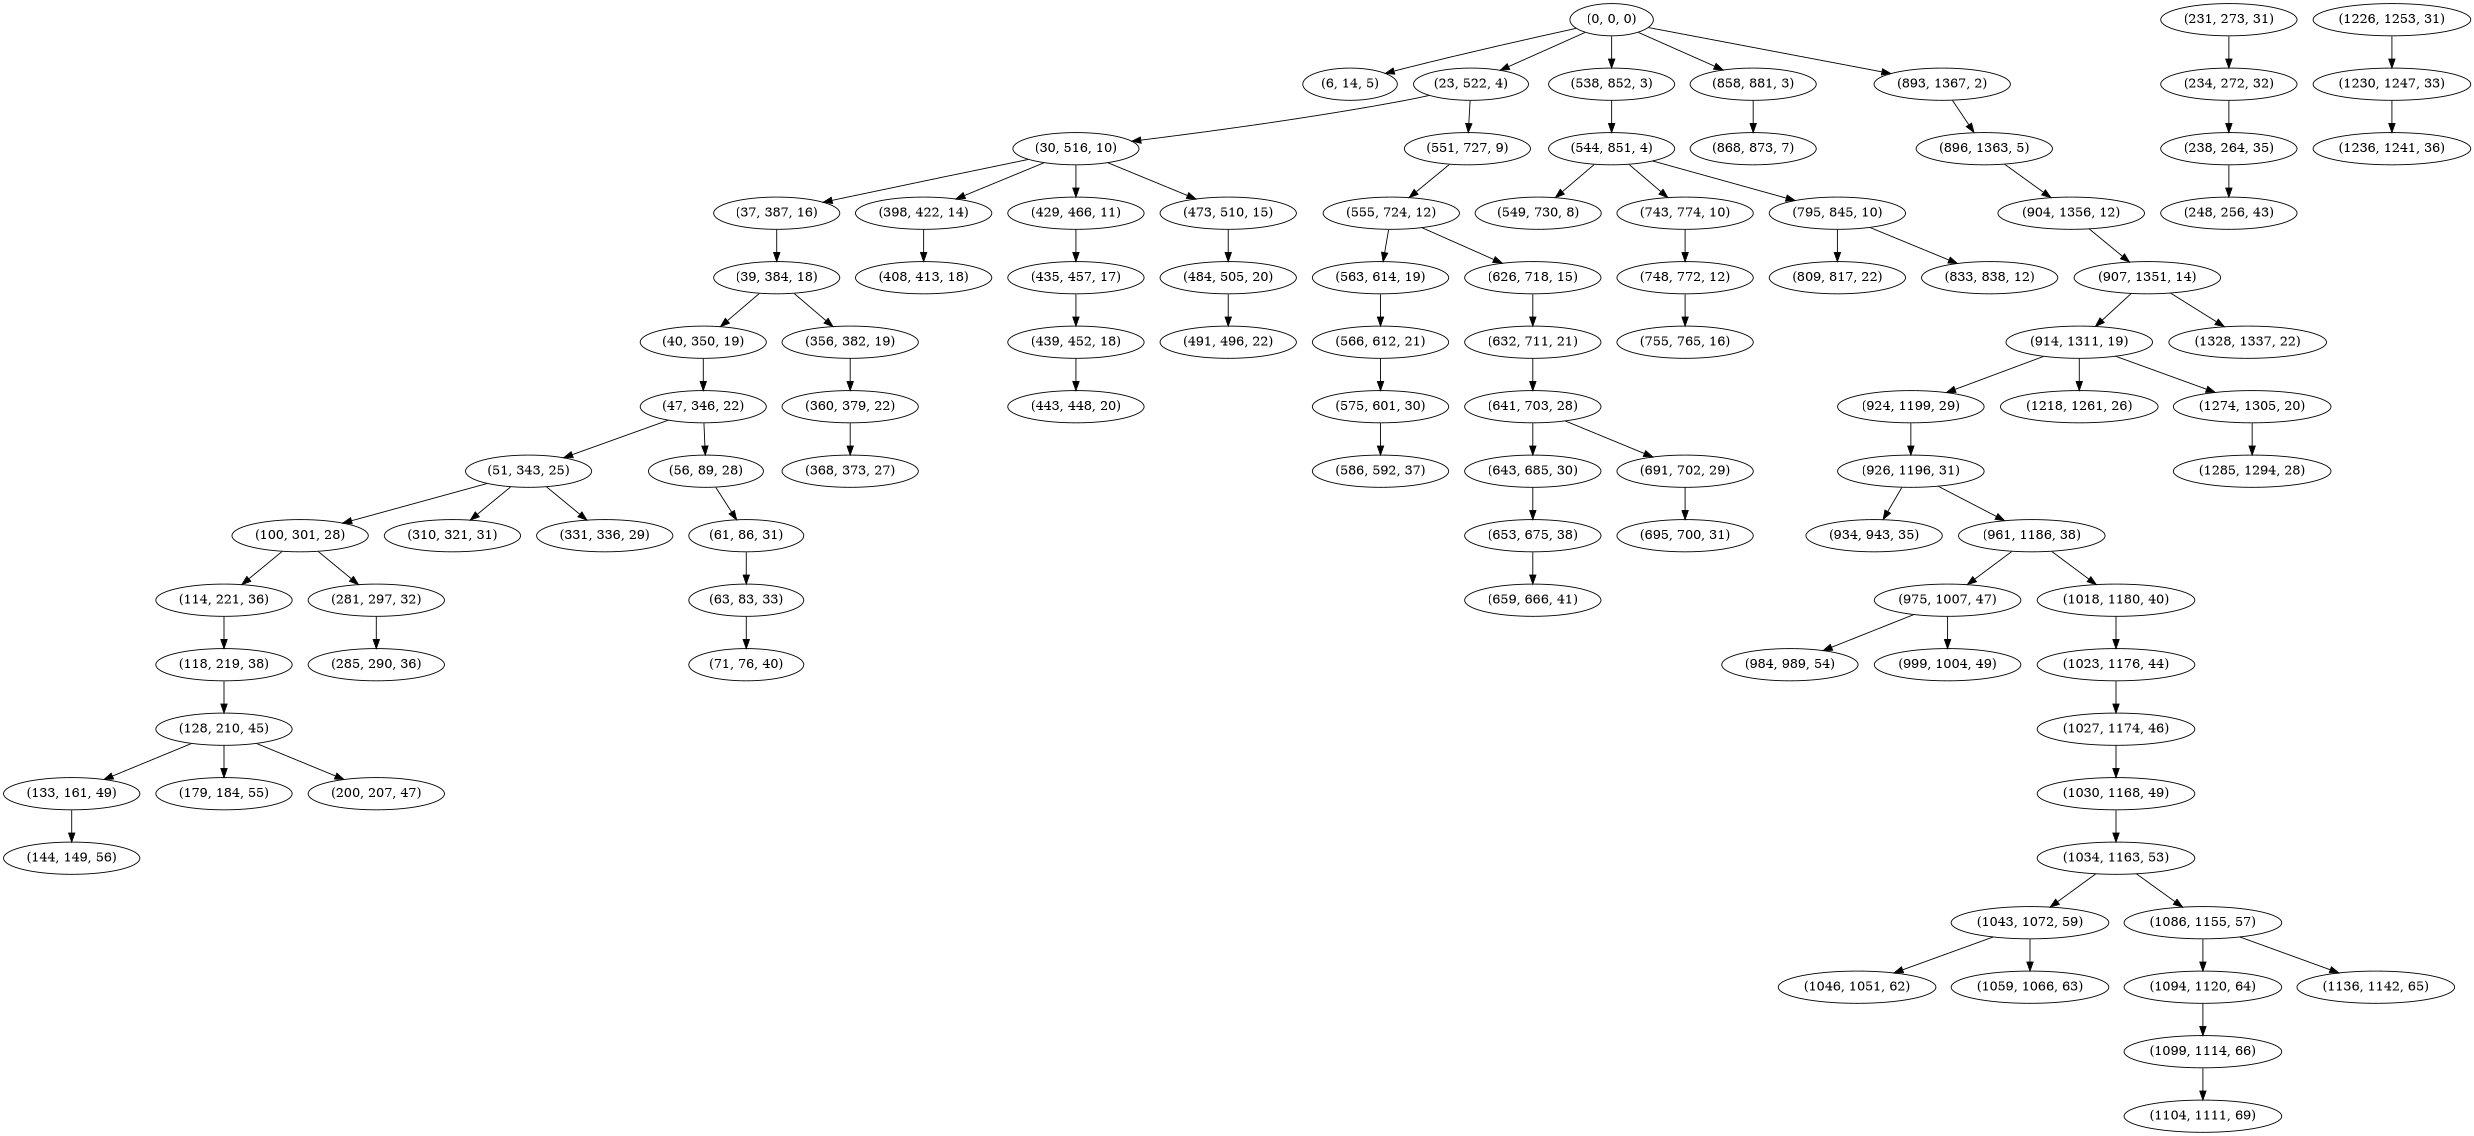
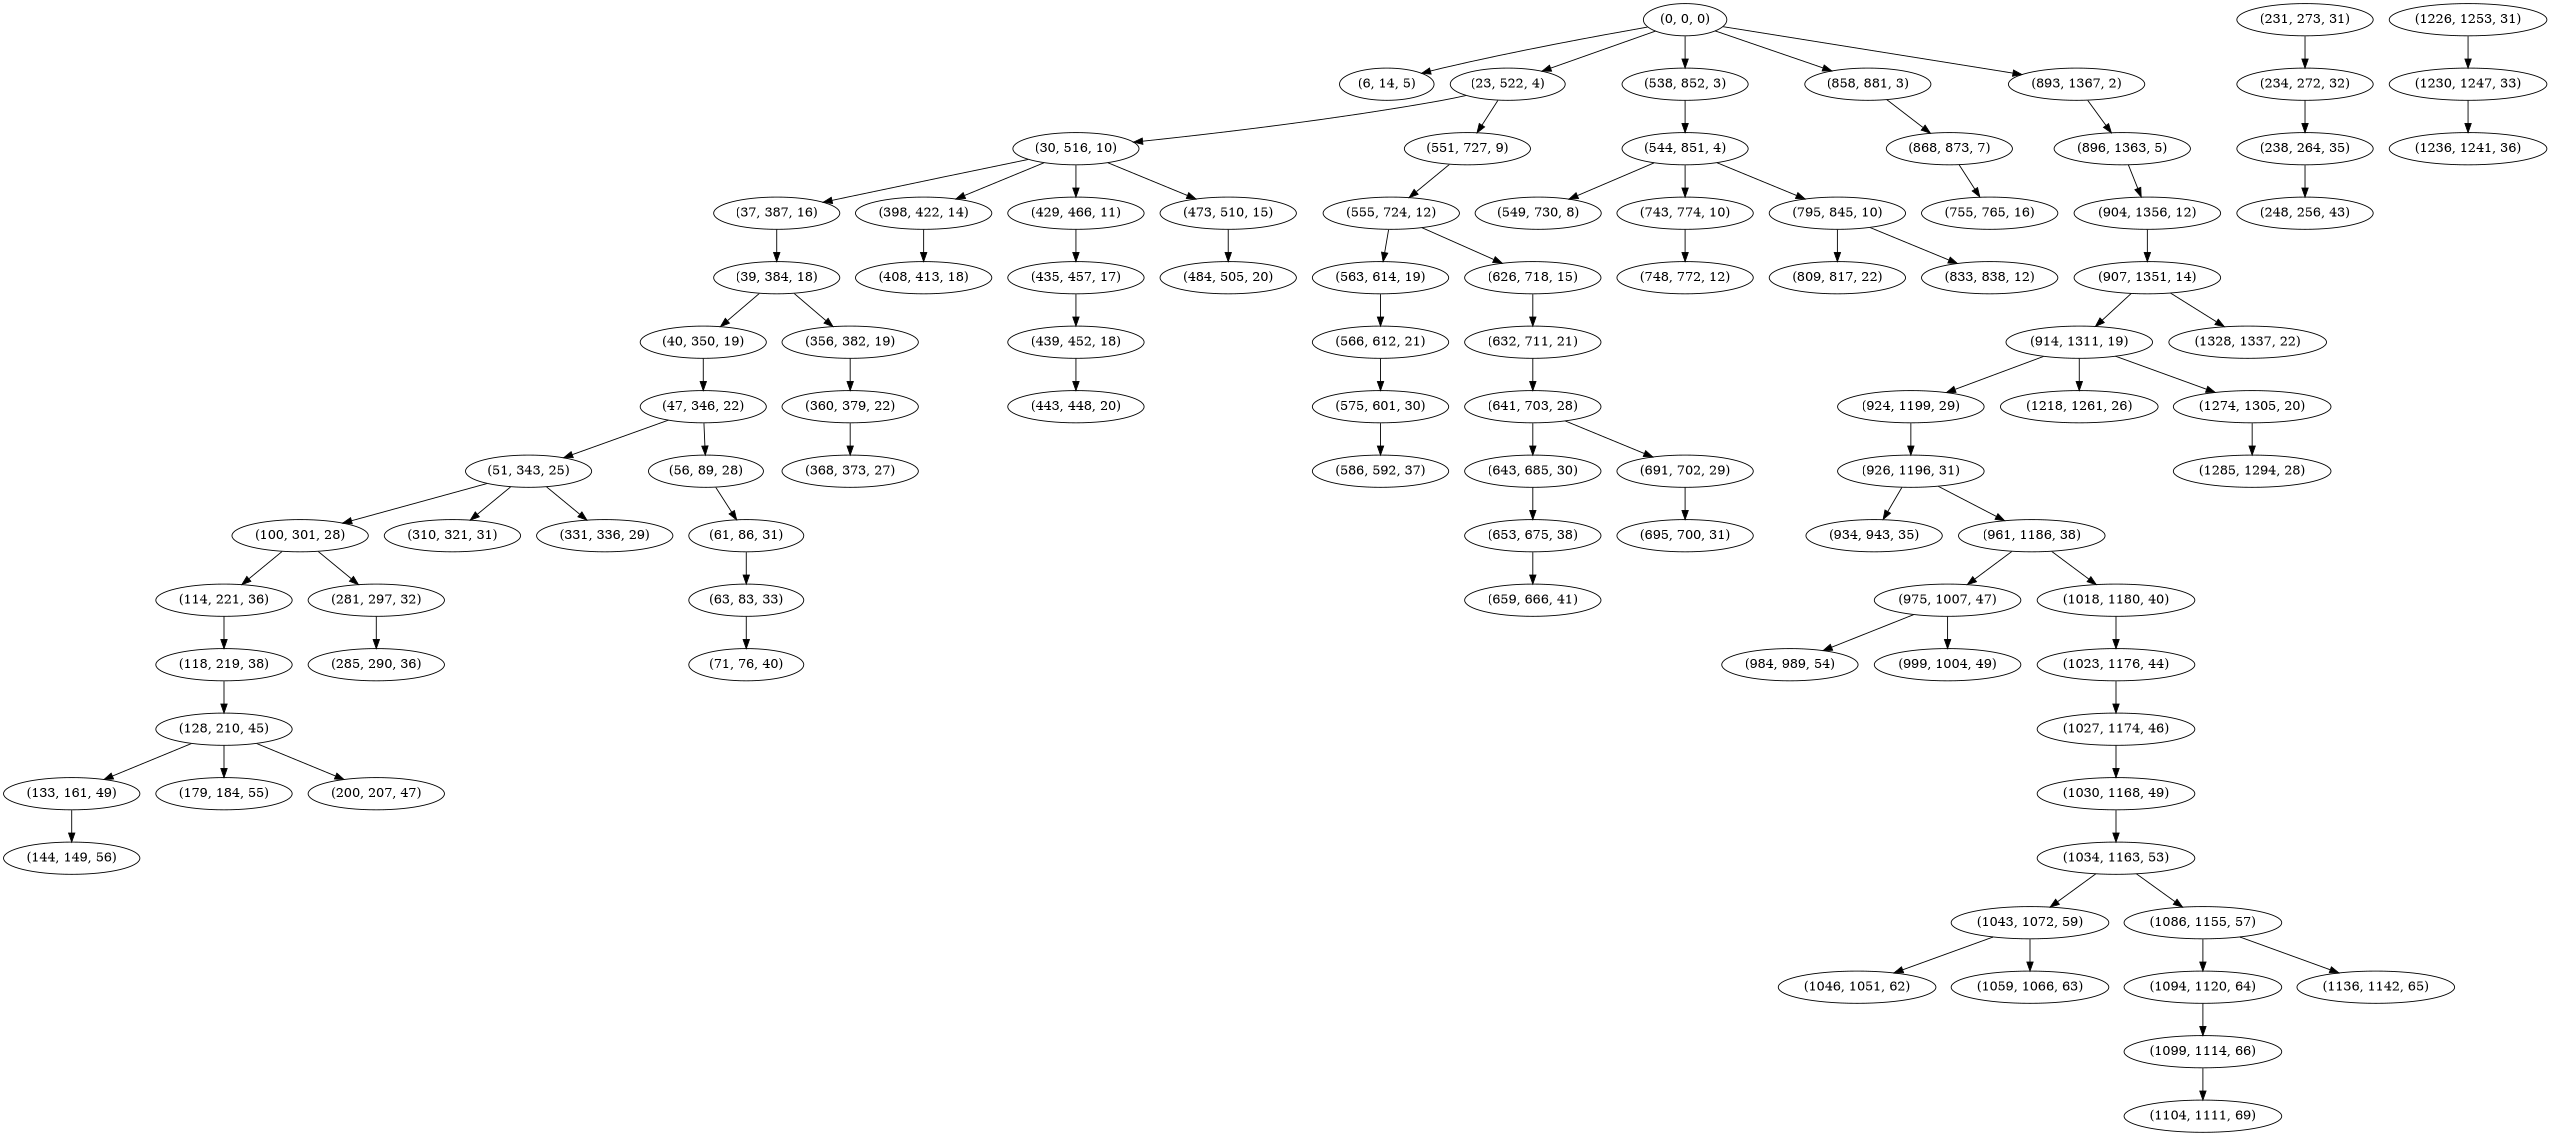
(1685, 306) -> (1967, 177)
(1228, 342) -> none
